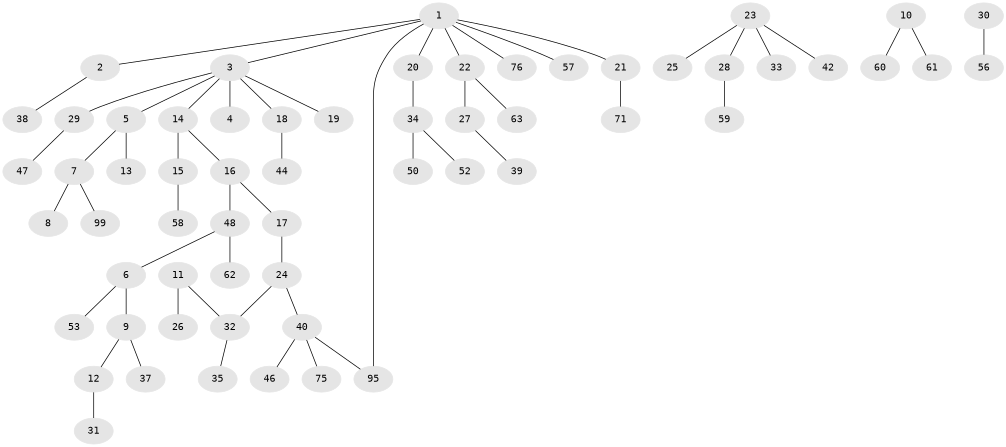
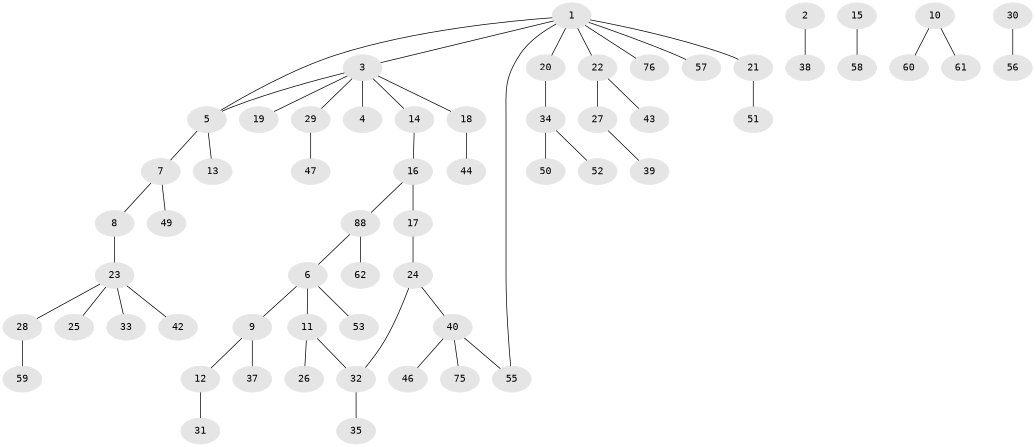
(270, 42) -> (380, 43)
(517, 120) -> (649, 120)
(621, 120) -> (753, 120)
(178, 146) -> none
(100, 223) -> (167, 223)
(230, 223) -> (360, 223)
none -> (115, 249)
none -> (307, 301)
(373, 379) -> (512, 379)
